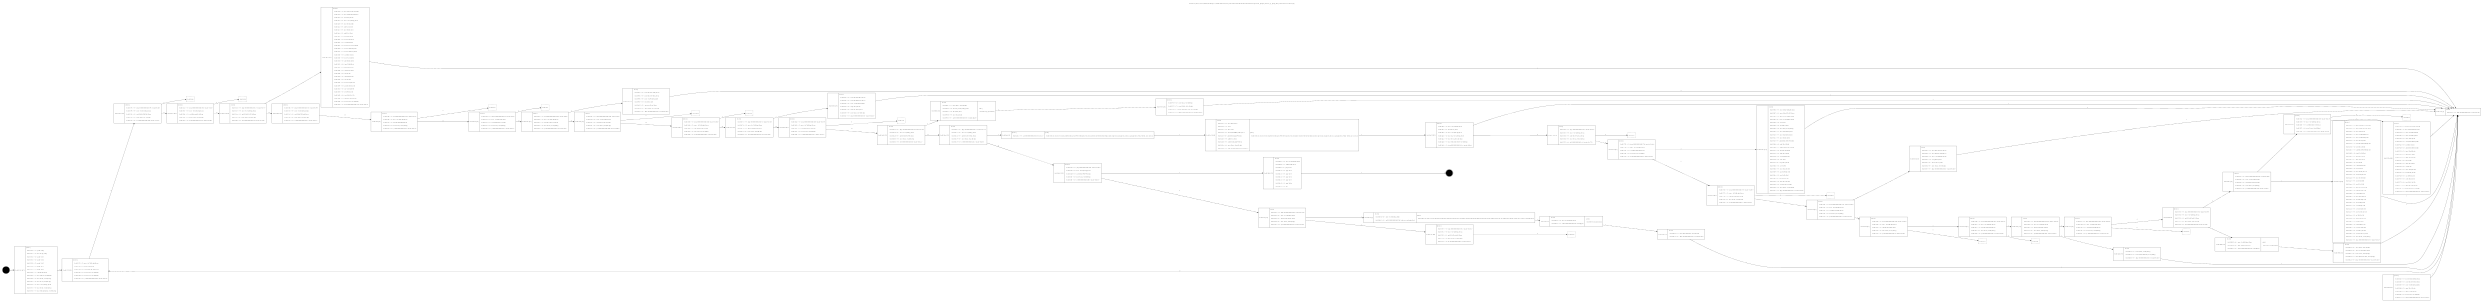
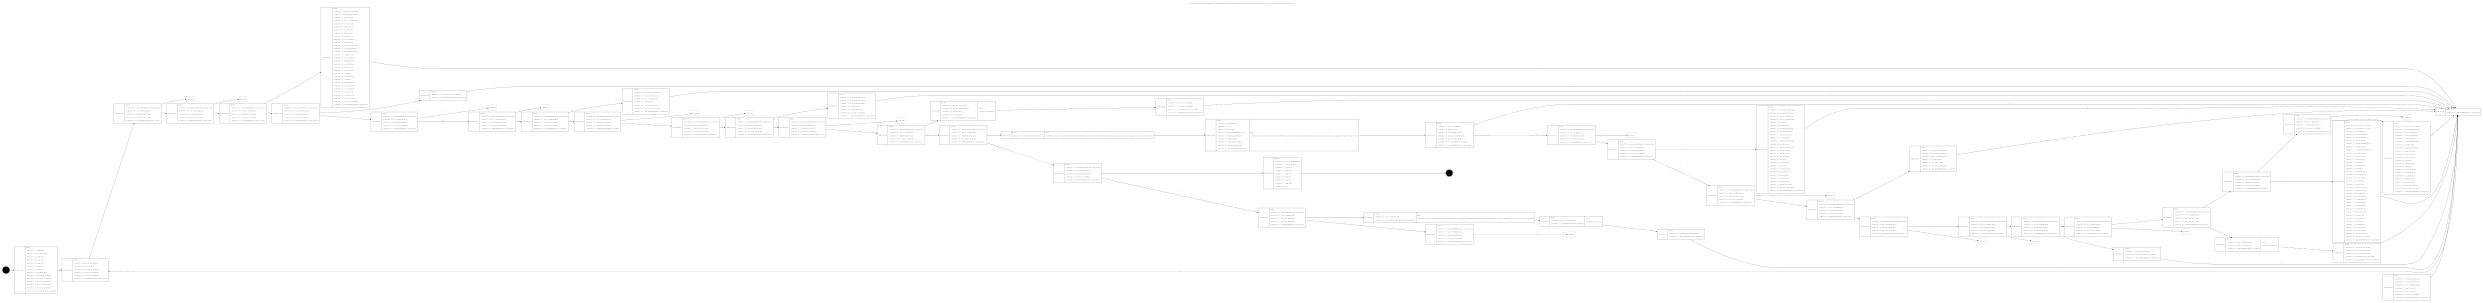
none -> (443, 95)
